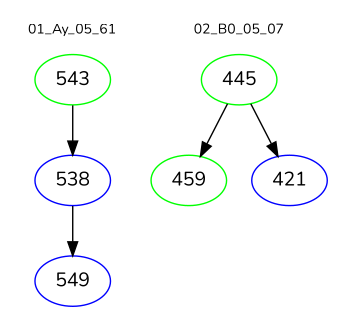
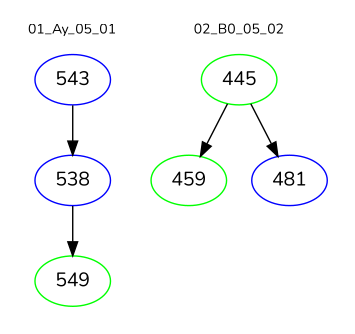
(73, 30) -> (73, 30)
(239, 30) -> (239, 30)
(73, 80) -> (73, 80)
(290, 180) -> (290, 180)
(73, 281) -> (73, 281)
